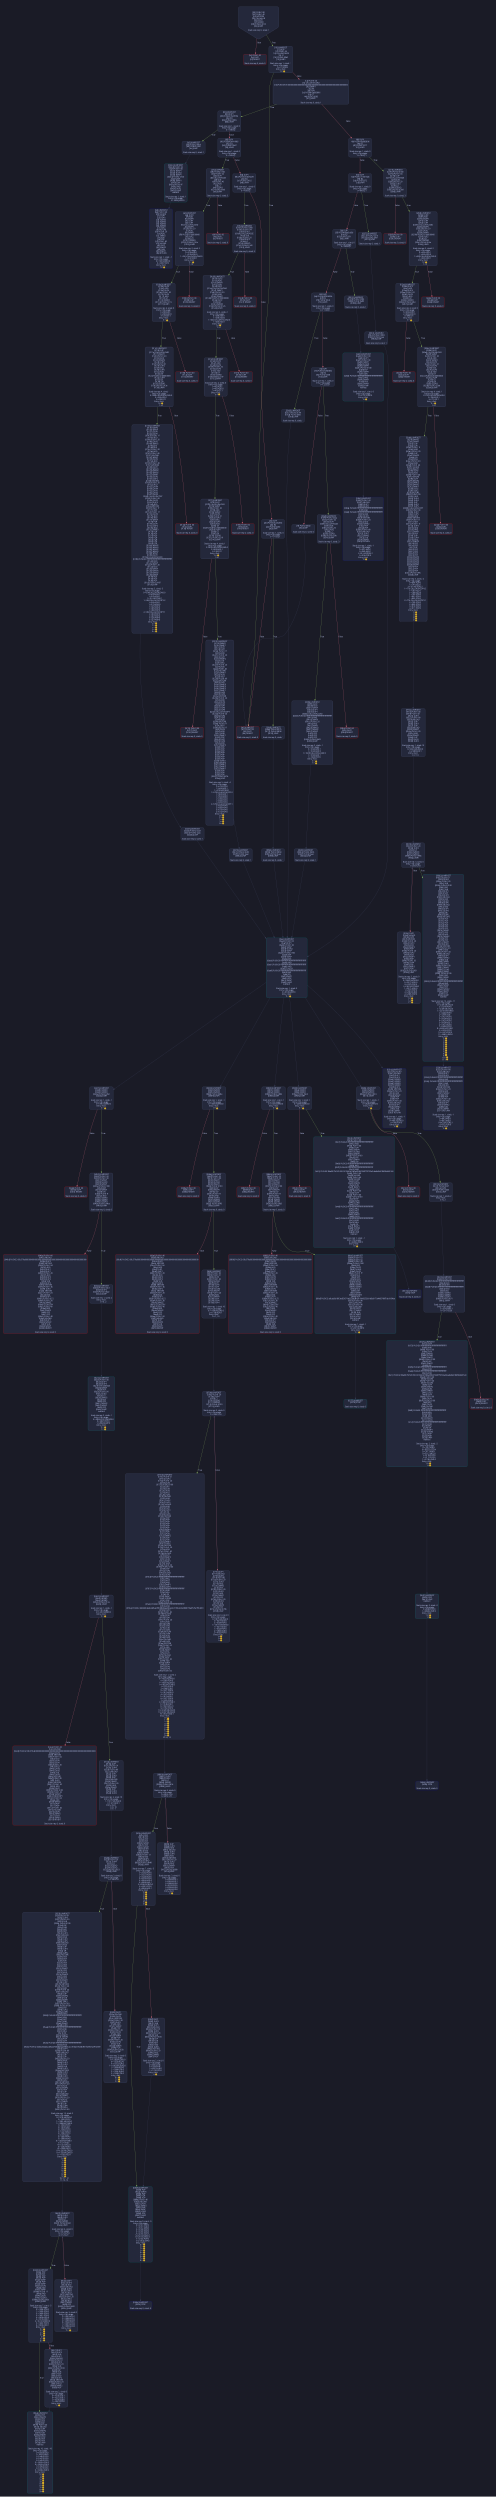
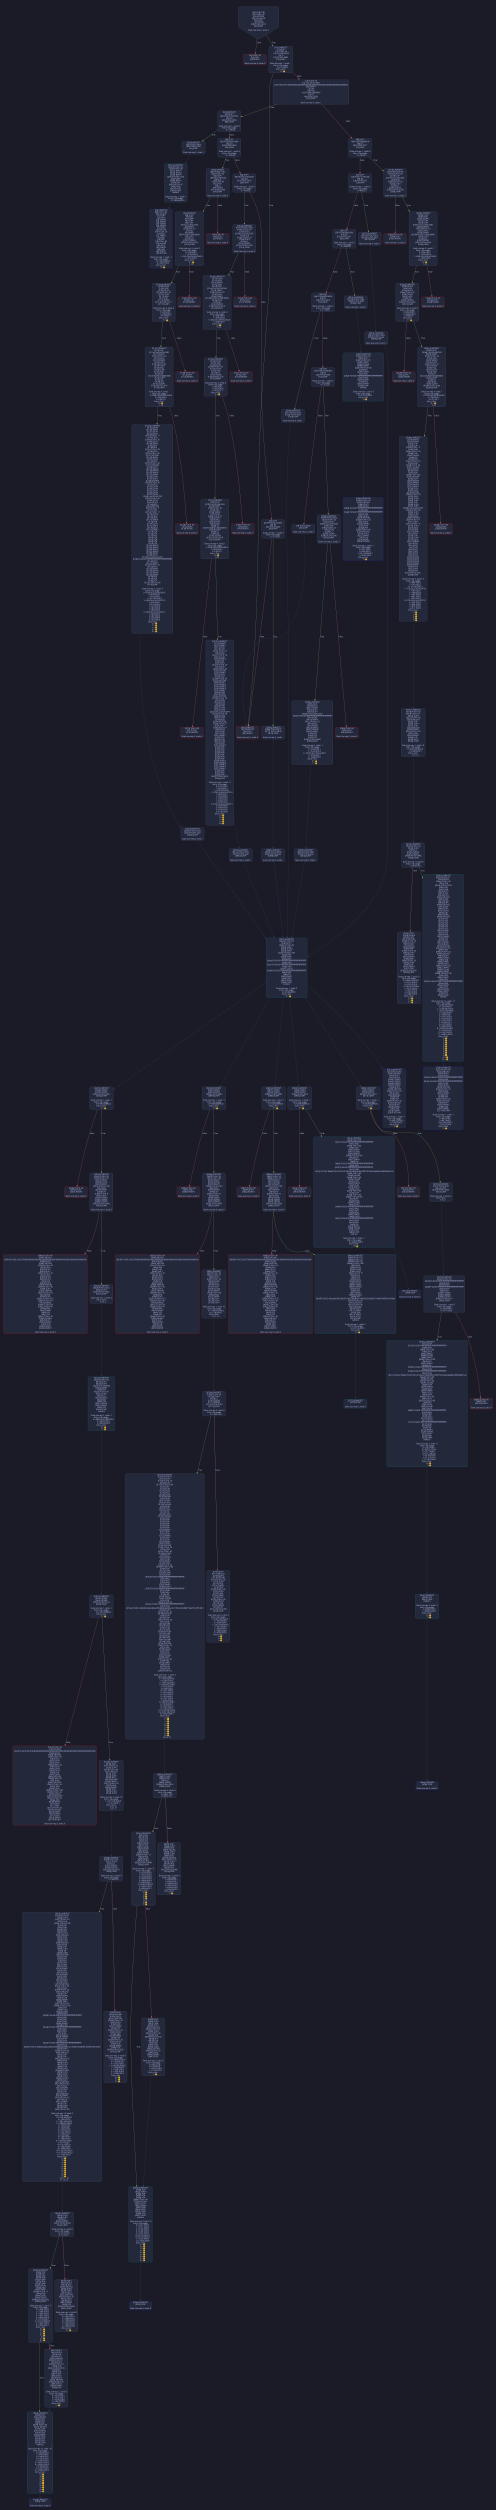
none -> (40, 2503)
